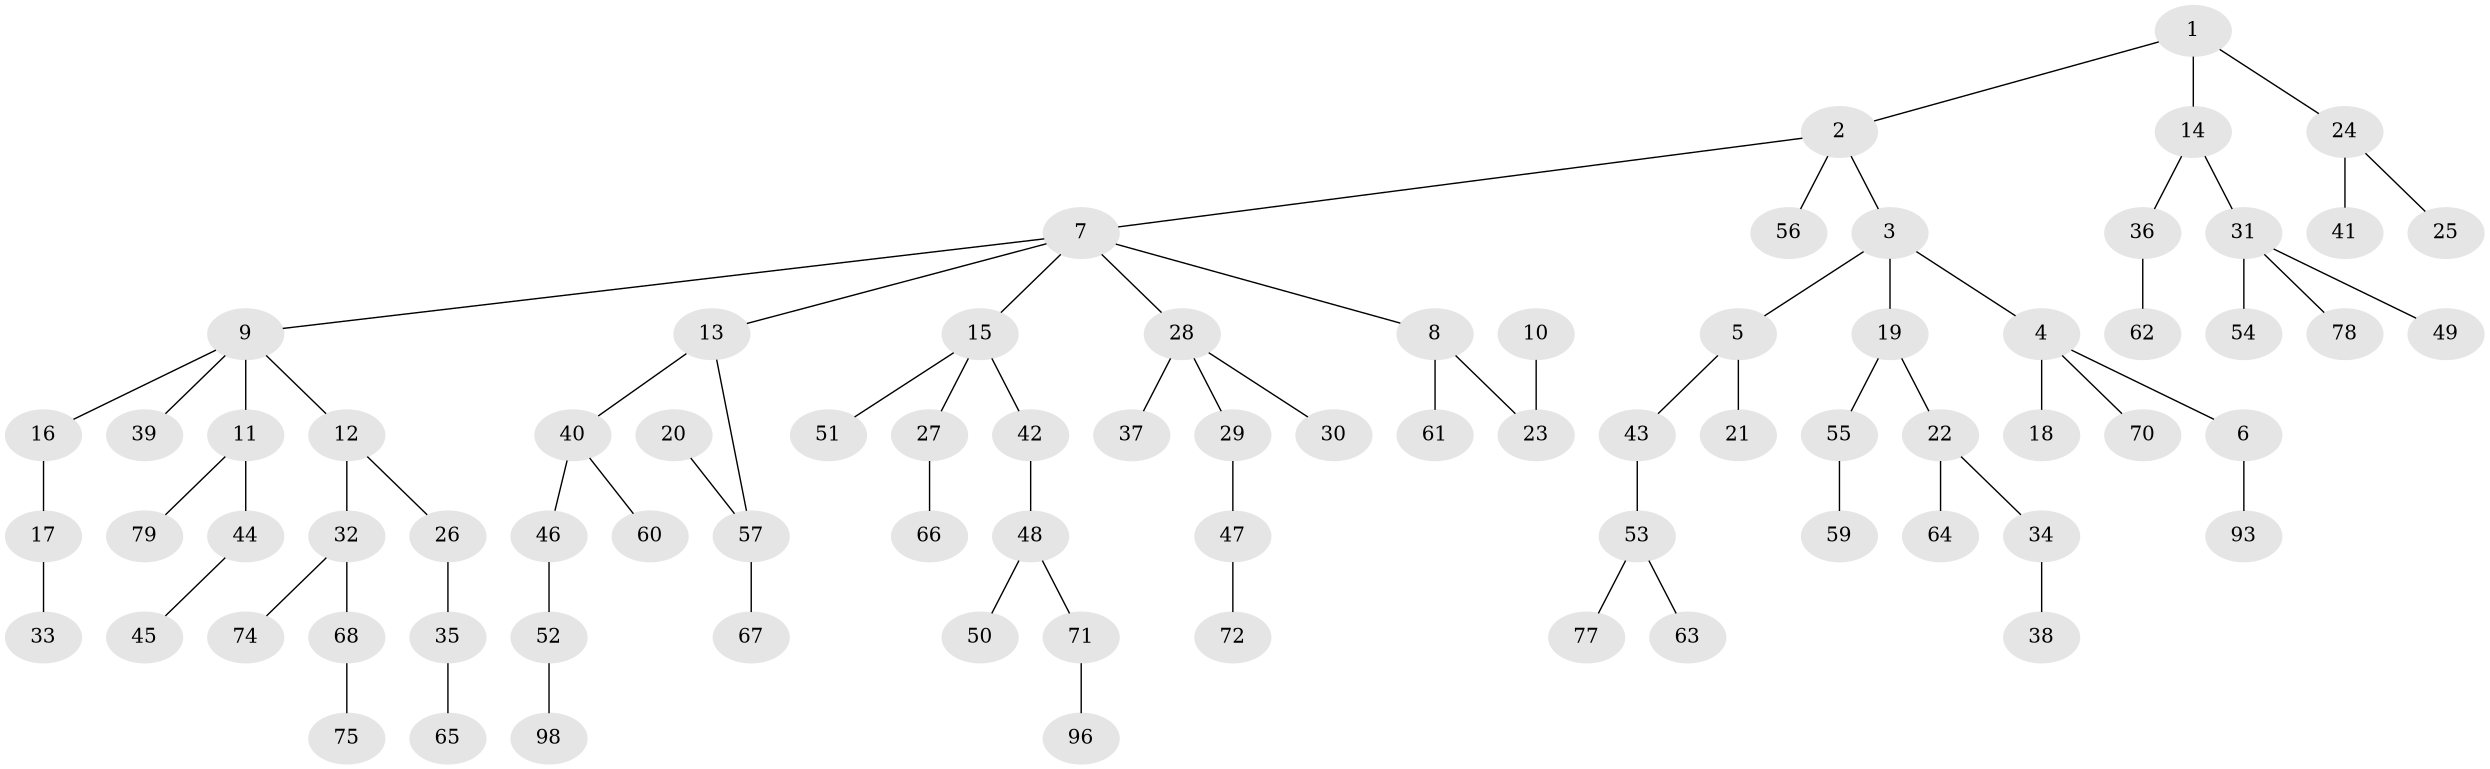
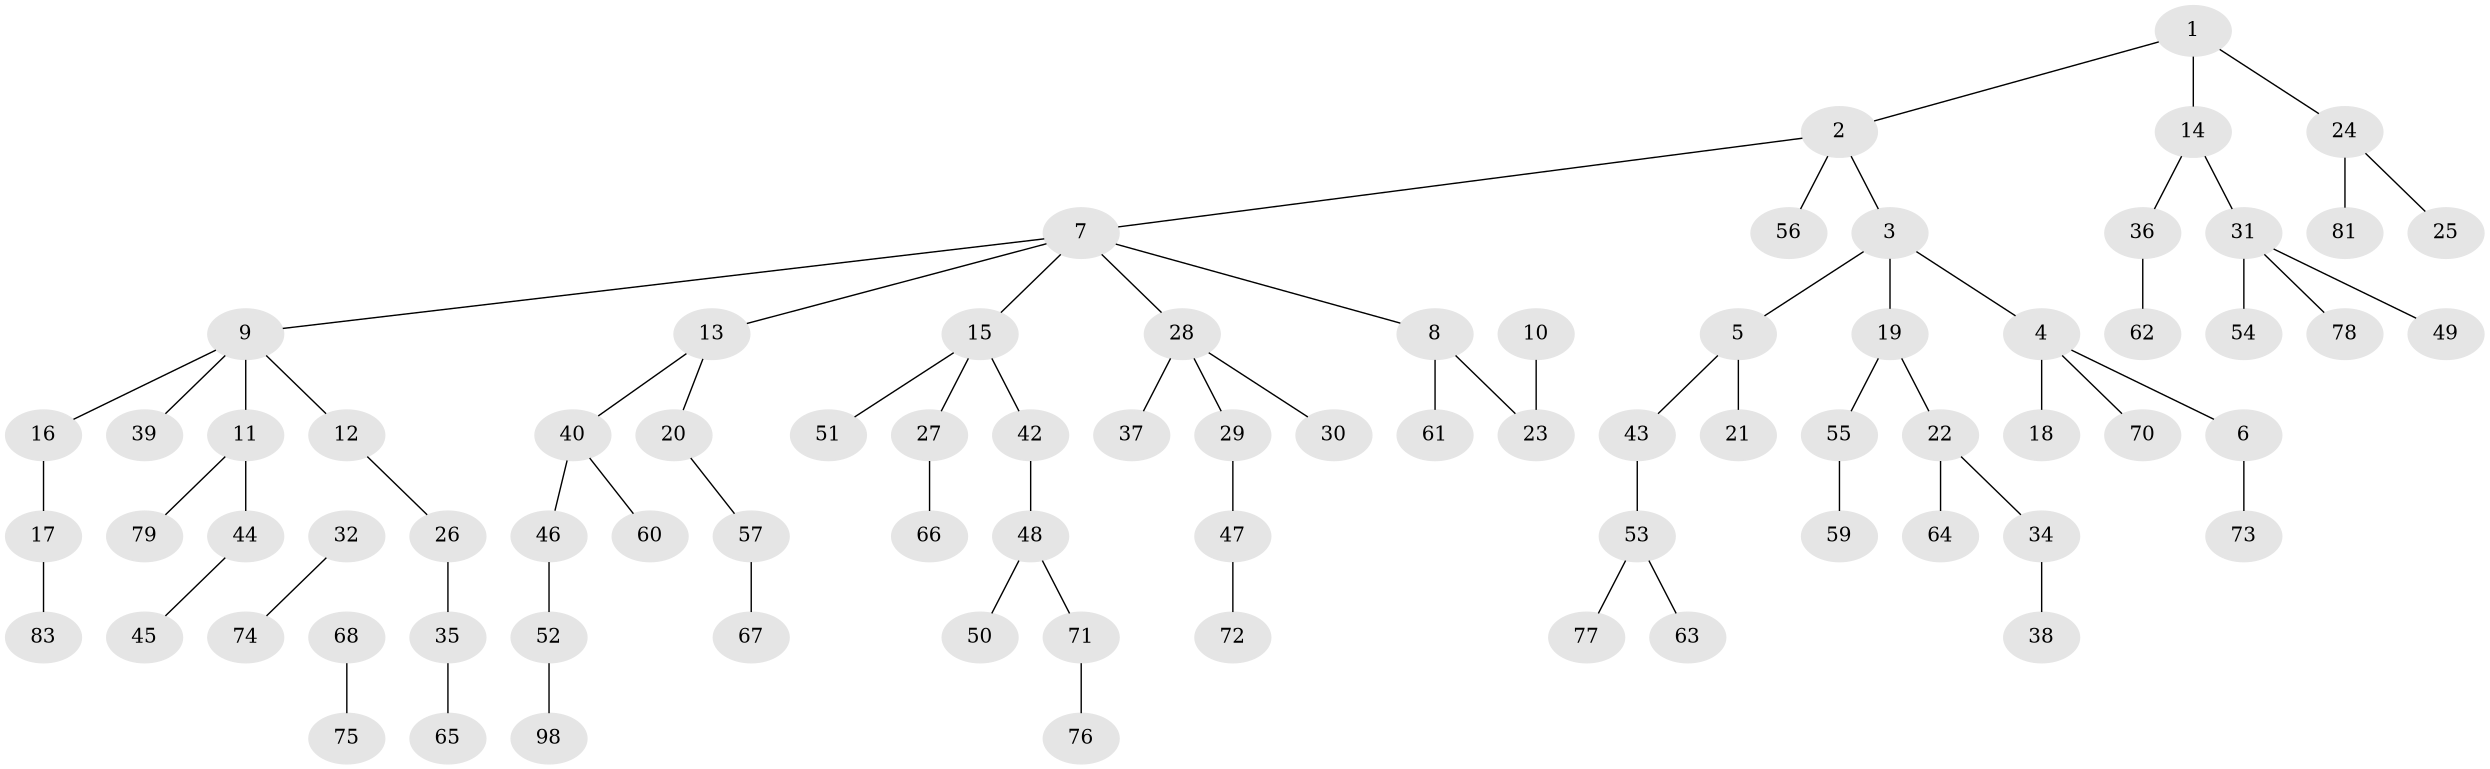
(2345, 233) -> (2345, 233)
(732, 435) -> (693, 384)
(347, 486) -> none
(2244, 536) -> (2244, 536)
(347, 587) -> none
(44, 637) -> (44, 637)
(1081, 739) -> (1081, 739)
